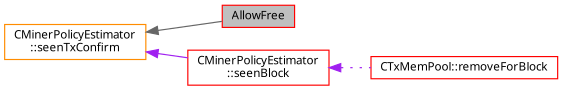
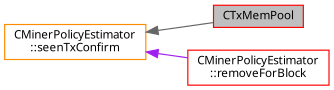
(258, 16) -> (258, 16)
(258, 68) -> (258, 68)
(464, 68) -> none
